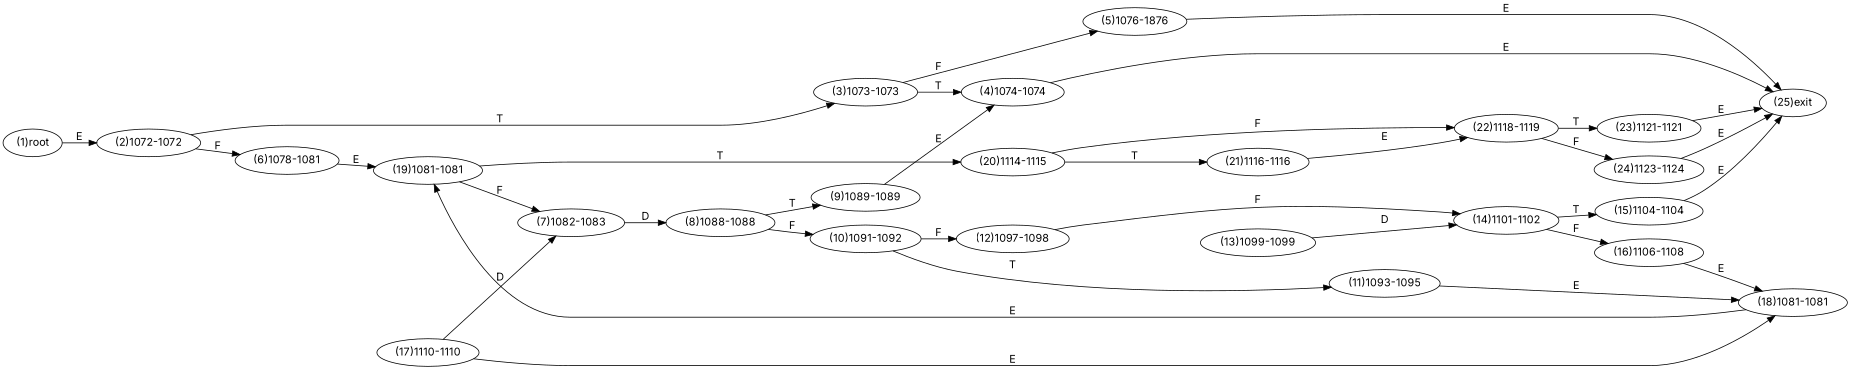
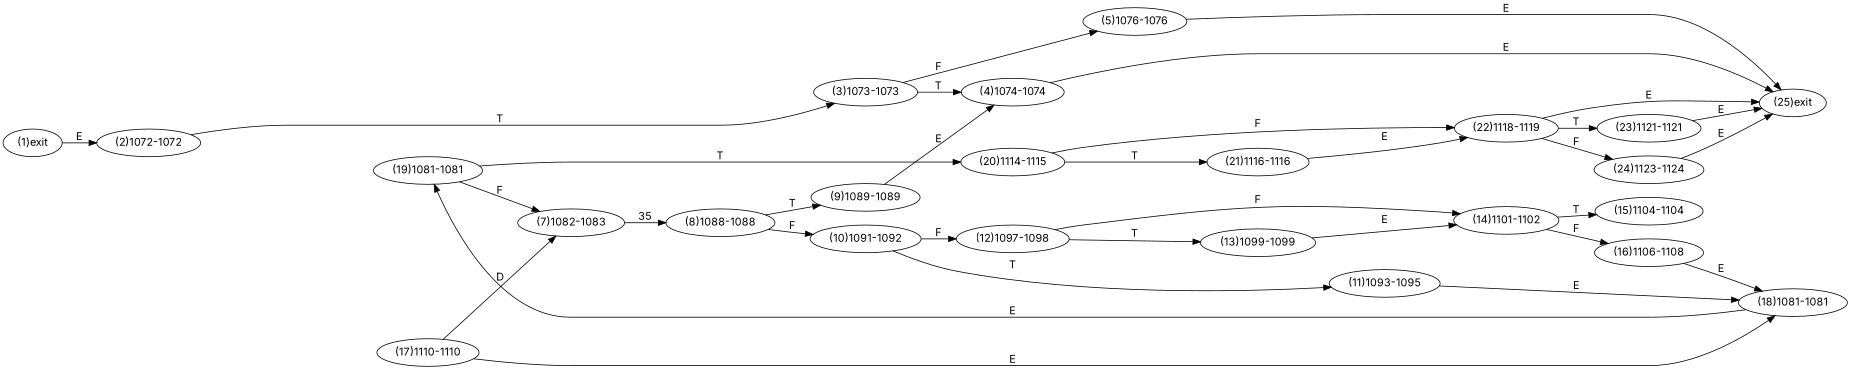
(1135, 22) -> (1135, 22)
(33, 143) -> (33, 143)
(287, 161) -> none
(1735, 167) -> (1646, 102)
(645, 217) -> (645, 217)
(1385, 220) -> (1385, 220)
none -> (1131, 241)
